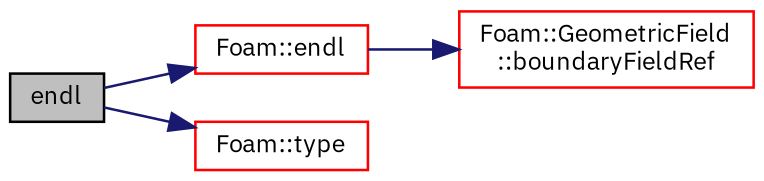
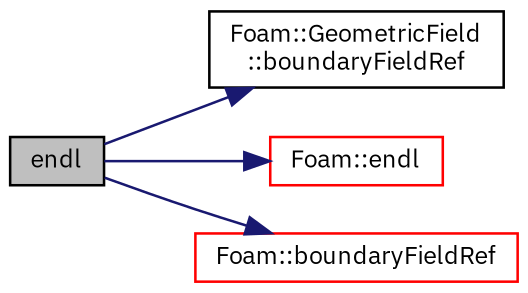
(401, 49) -> (166, 121)
(606, 49) -> (357, 49)
(282, 146) -> (357, 258)
